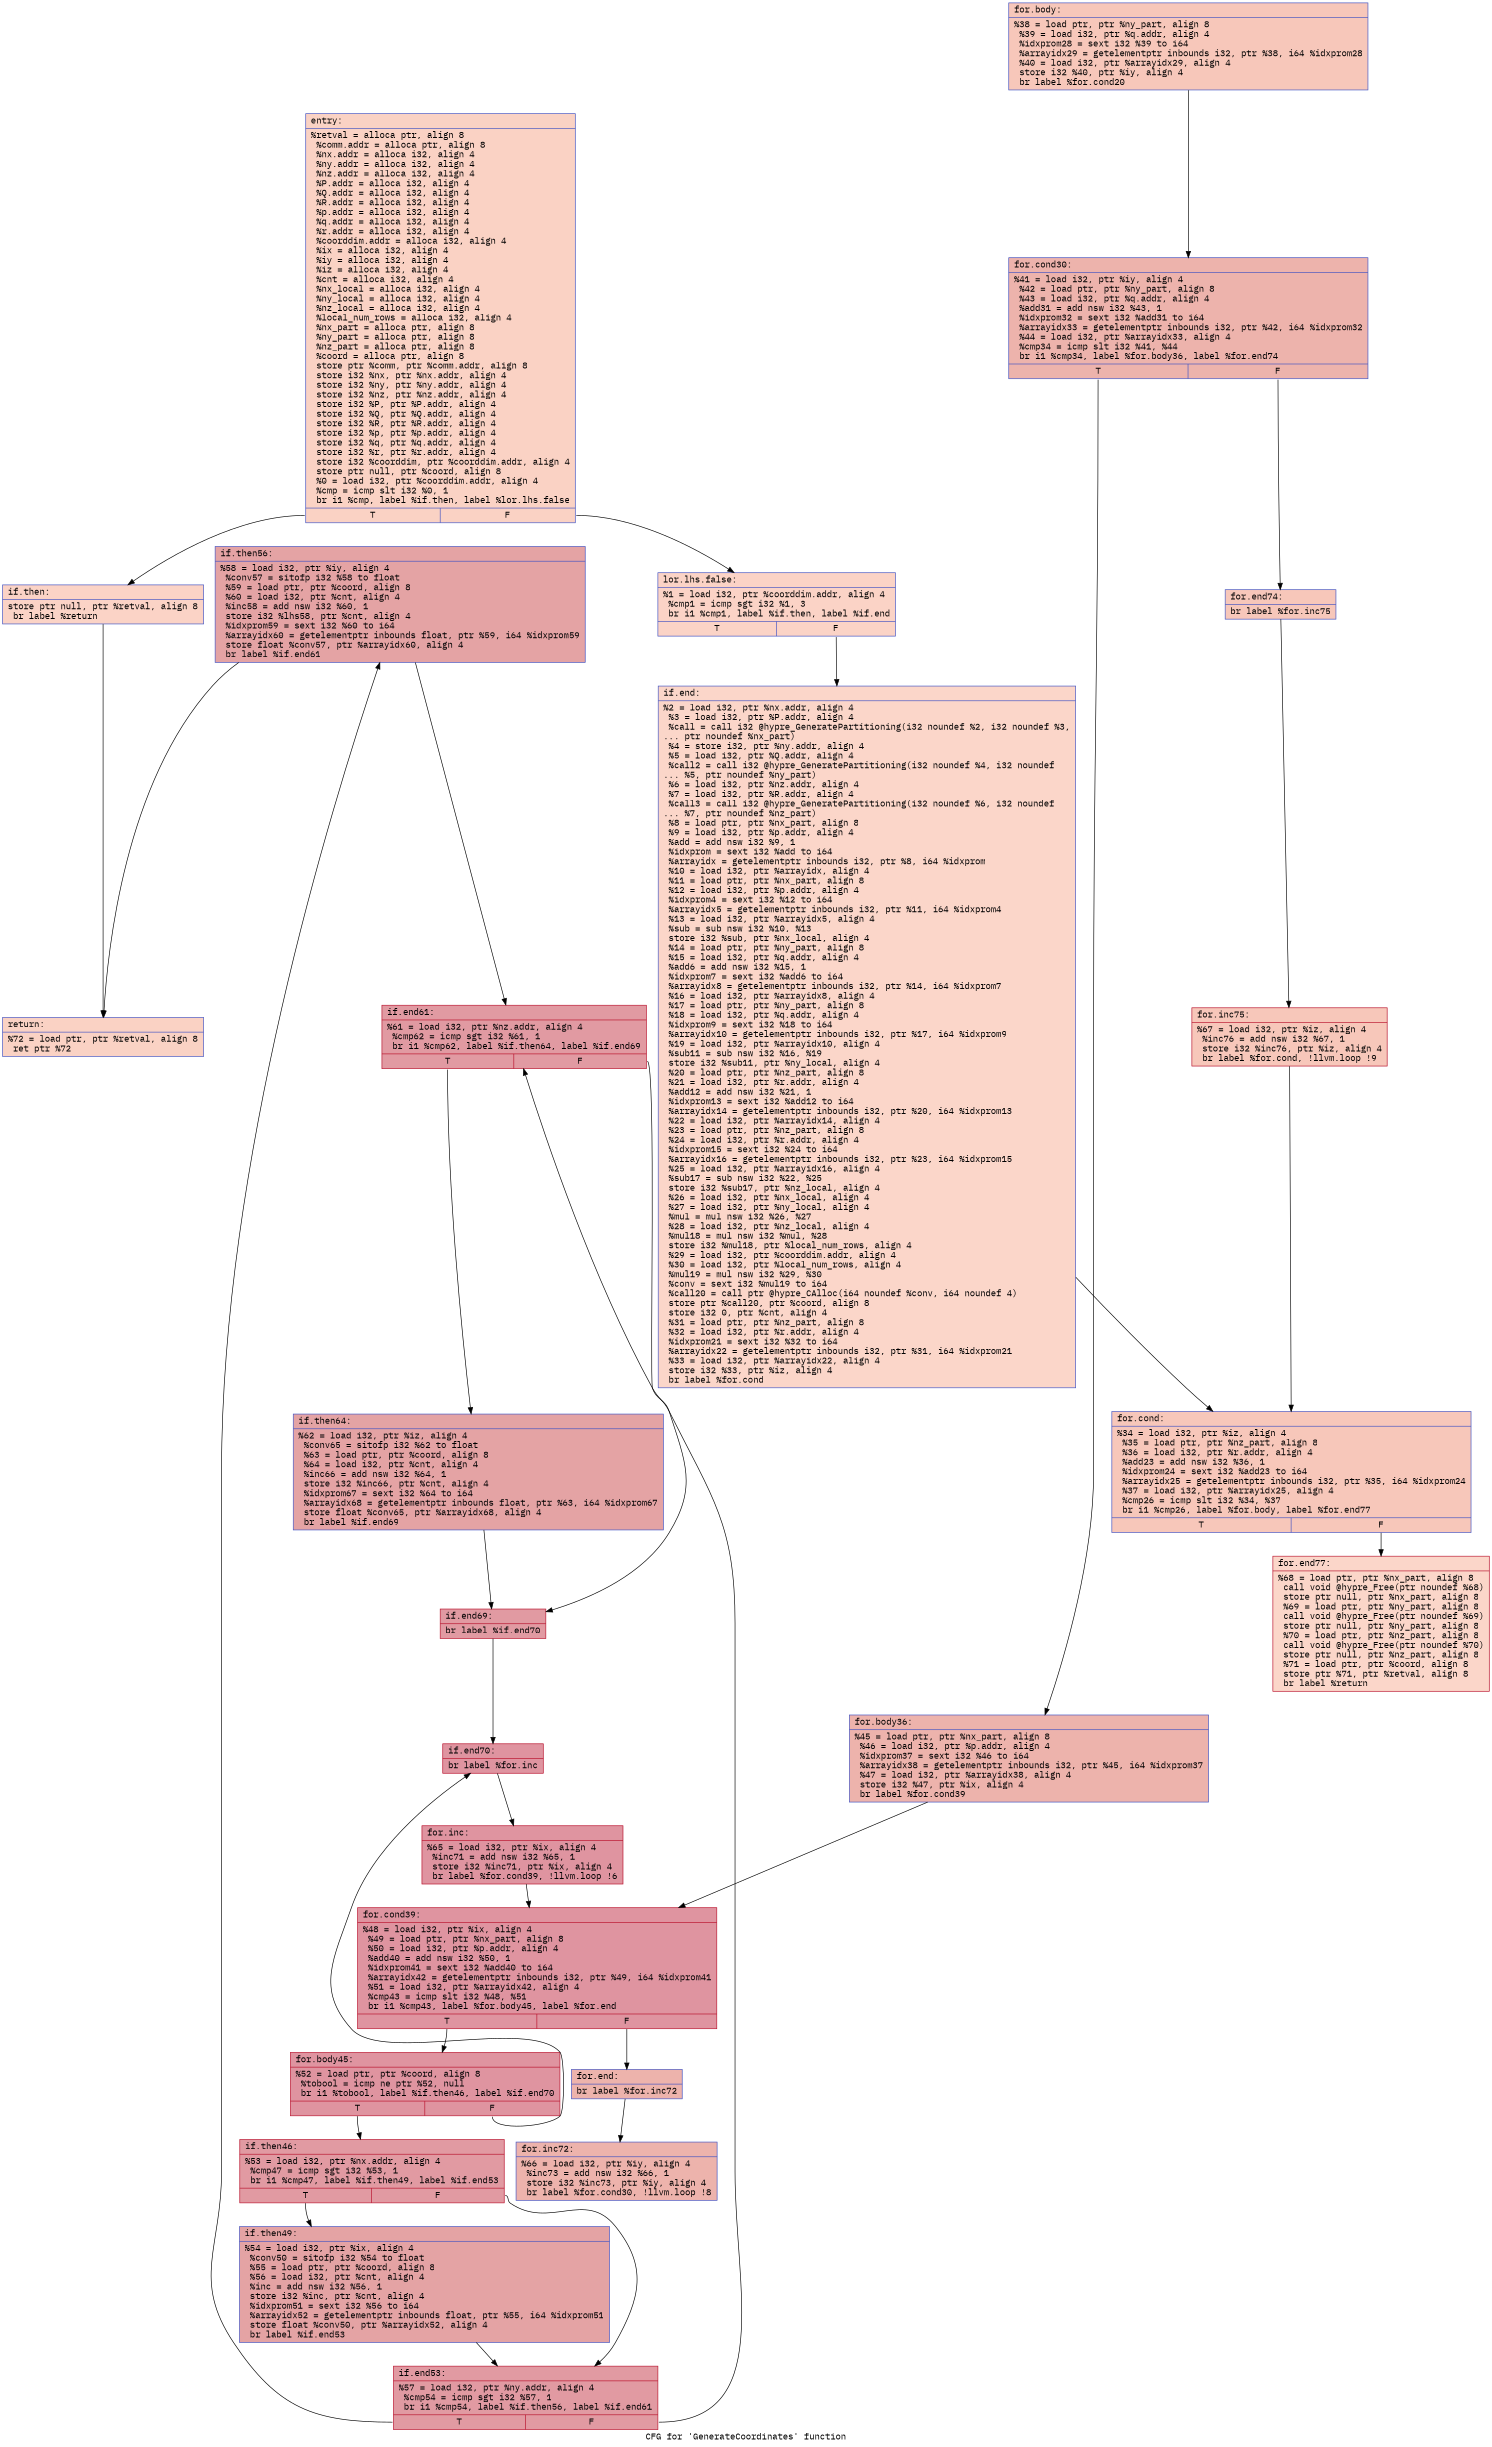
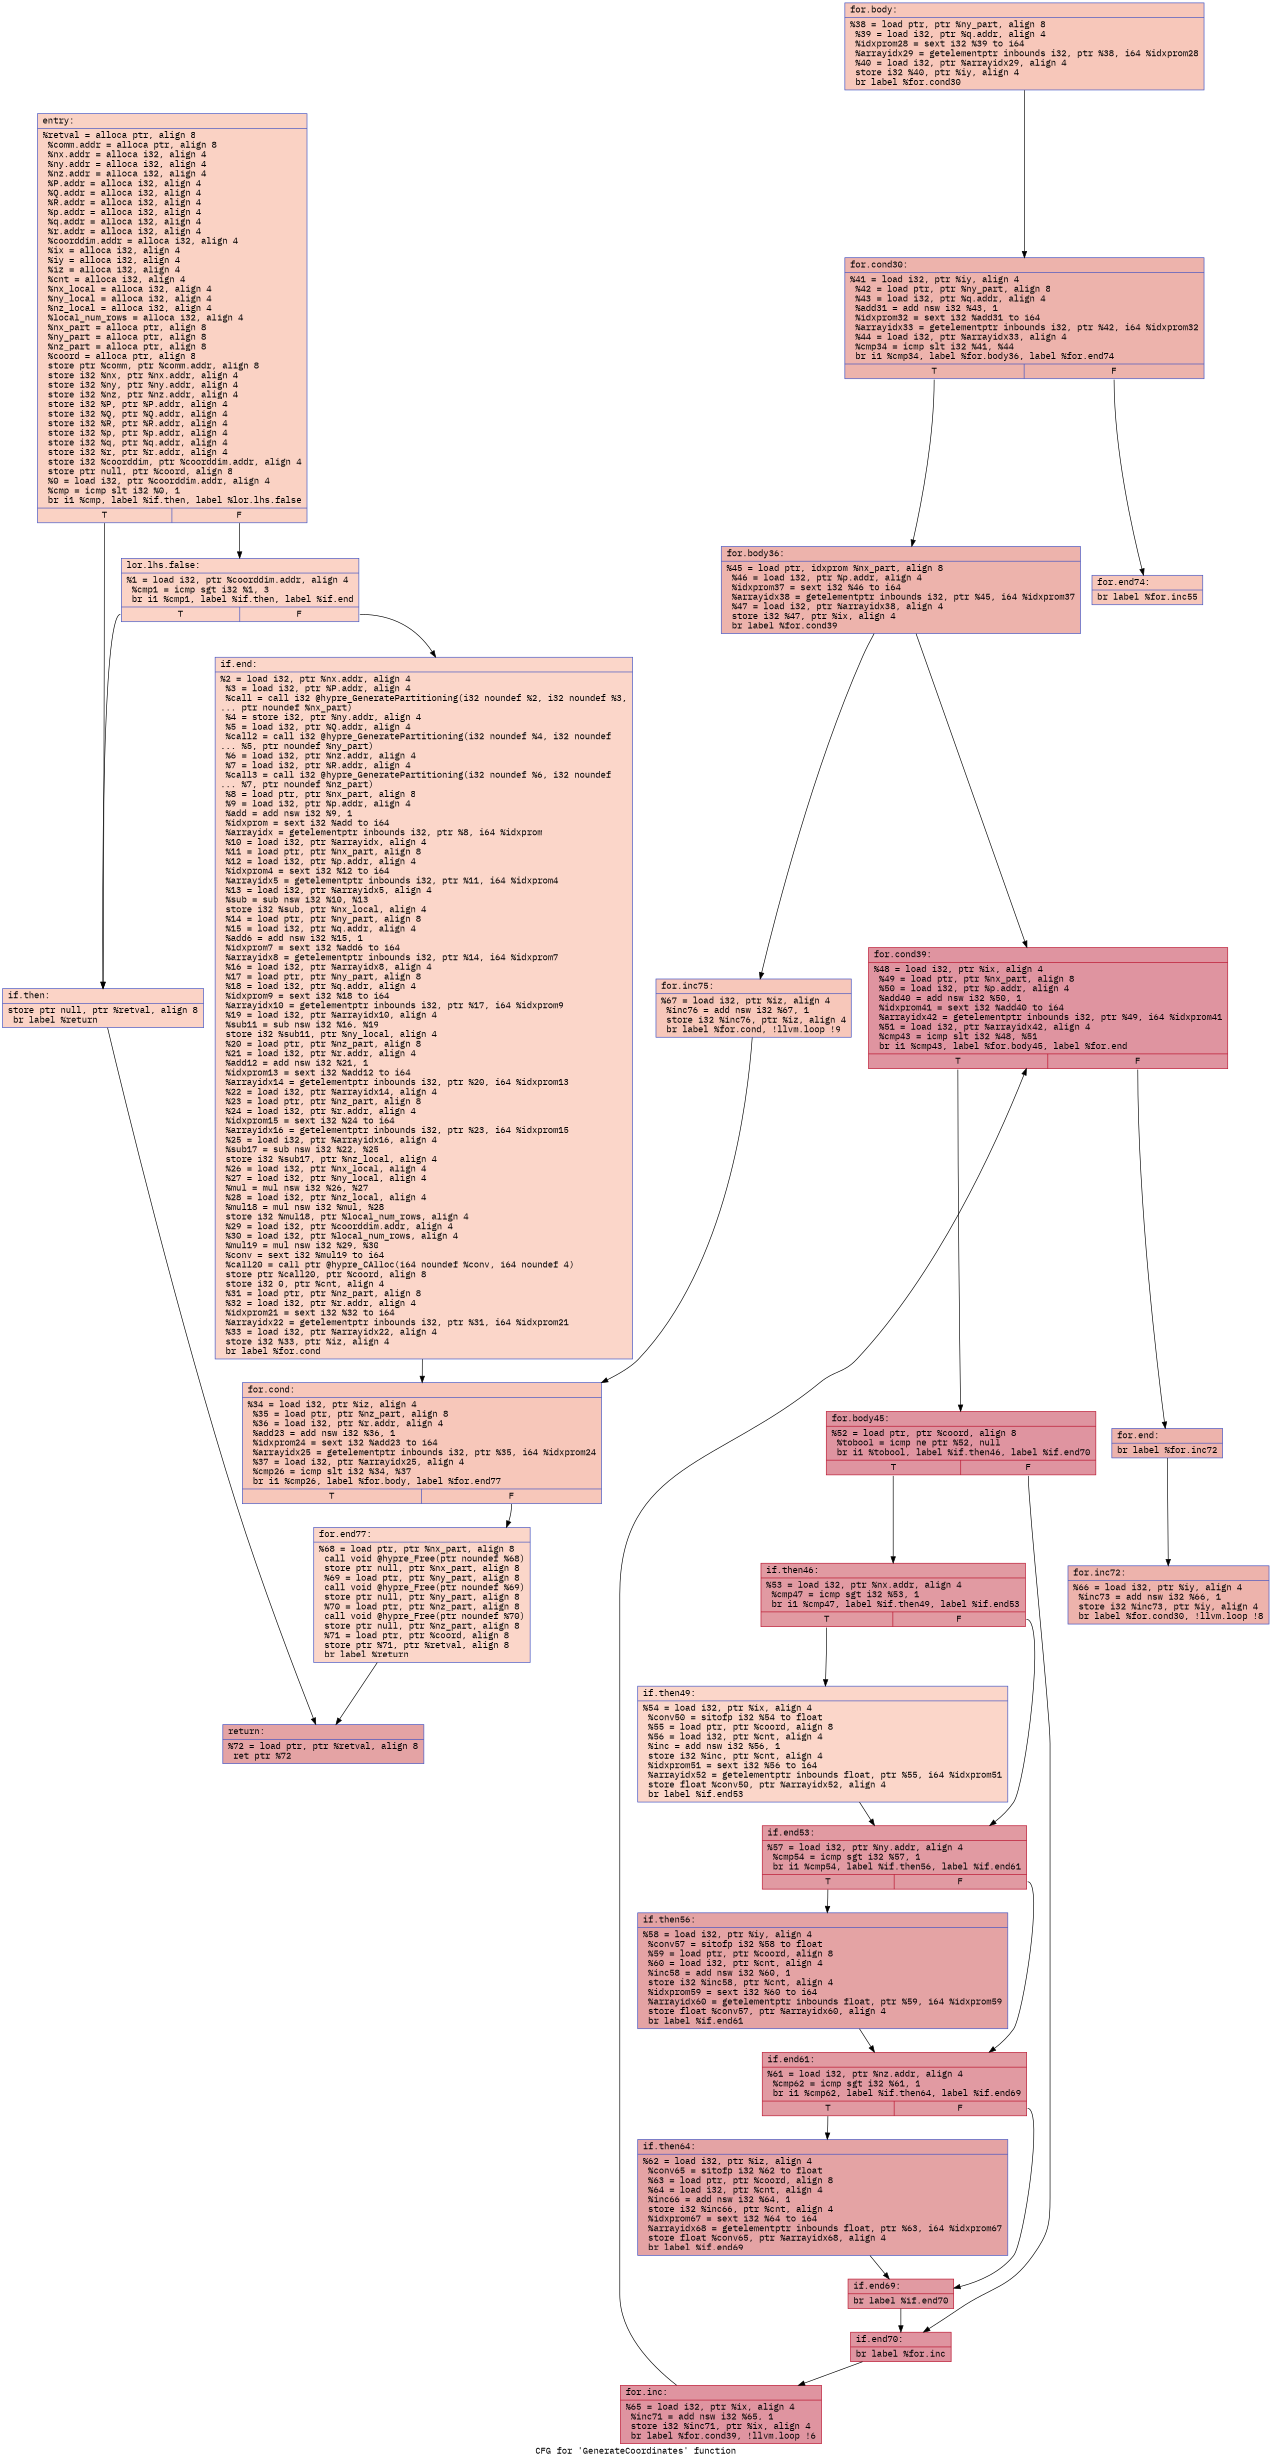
(1070, 82) -> (906, 82)
(1281, 611) -> (1147, 597)
(316, 616) -> (738, 1983)
none -> (104, 797)
(1285, 810) -> (810, 800)
(138, 823) -> (358, 1691)
(103, 1037) -> (323, 1744)
(1290, 1037) -> (754, 1008)
(1381, 1624) -> (422, 1595)
(952, 1737) -> (835, 568)
(425, 2285) -> (823, 1744)
